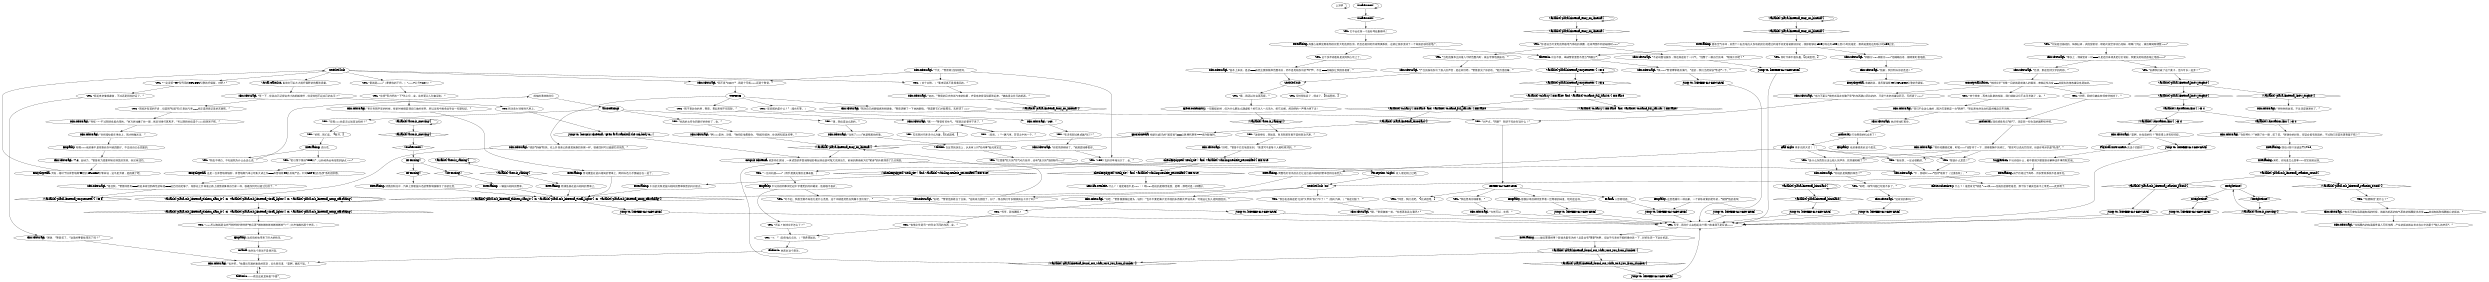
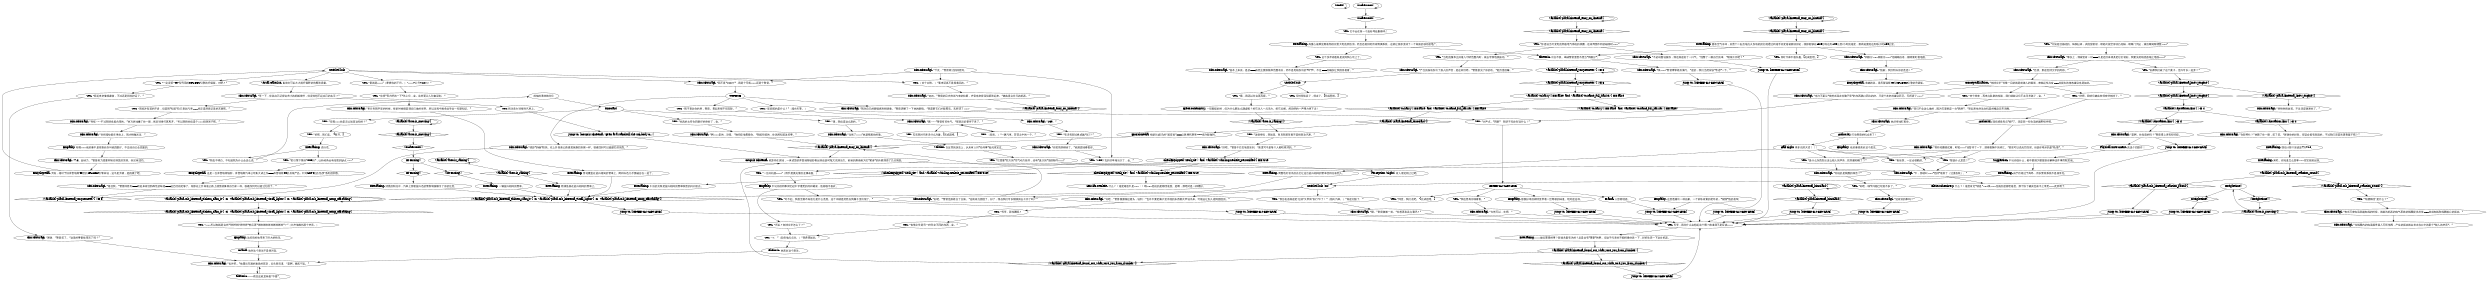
(1339, 6) -> (1339, 6)
(611, 109) -> (611, 109)
